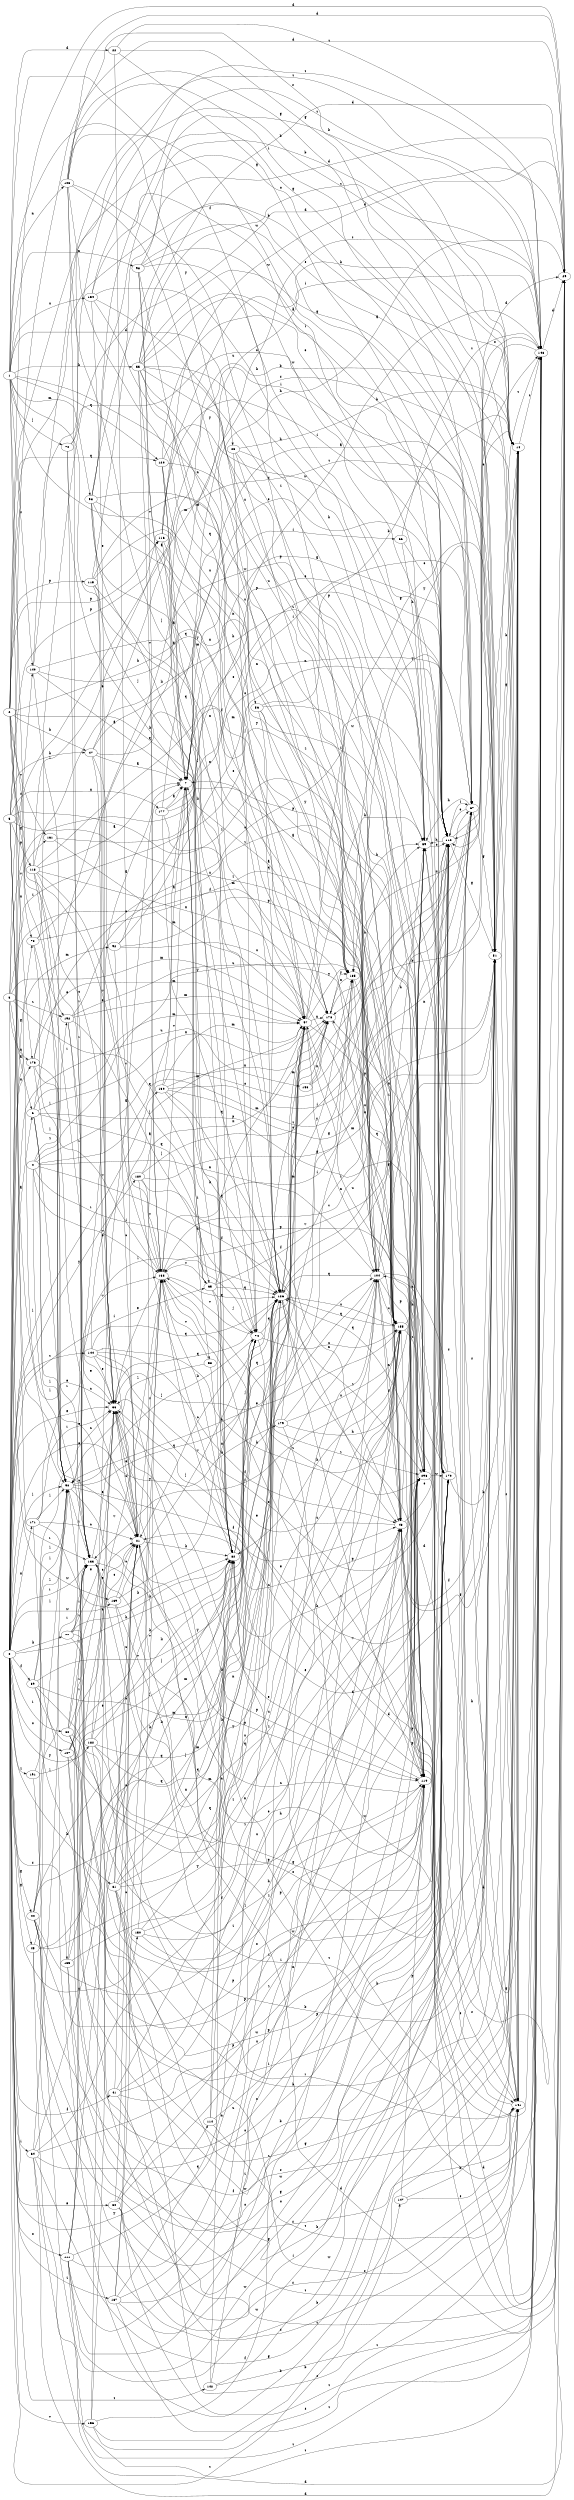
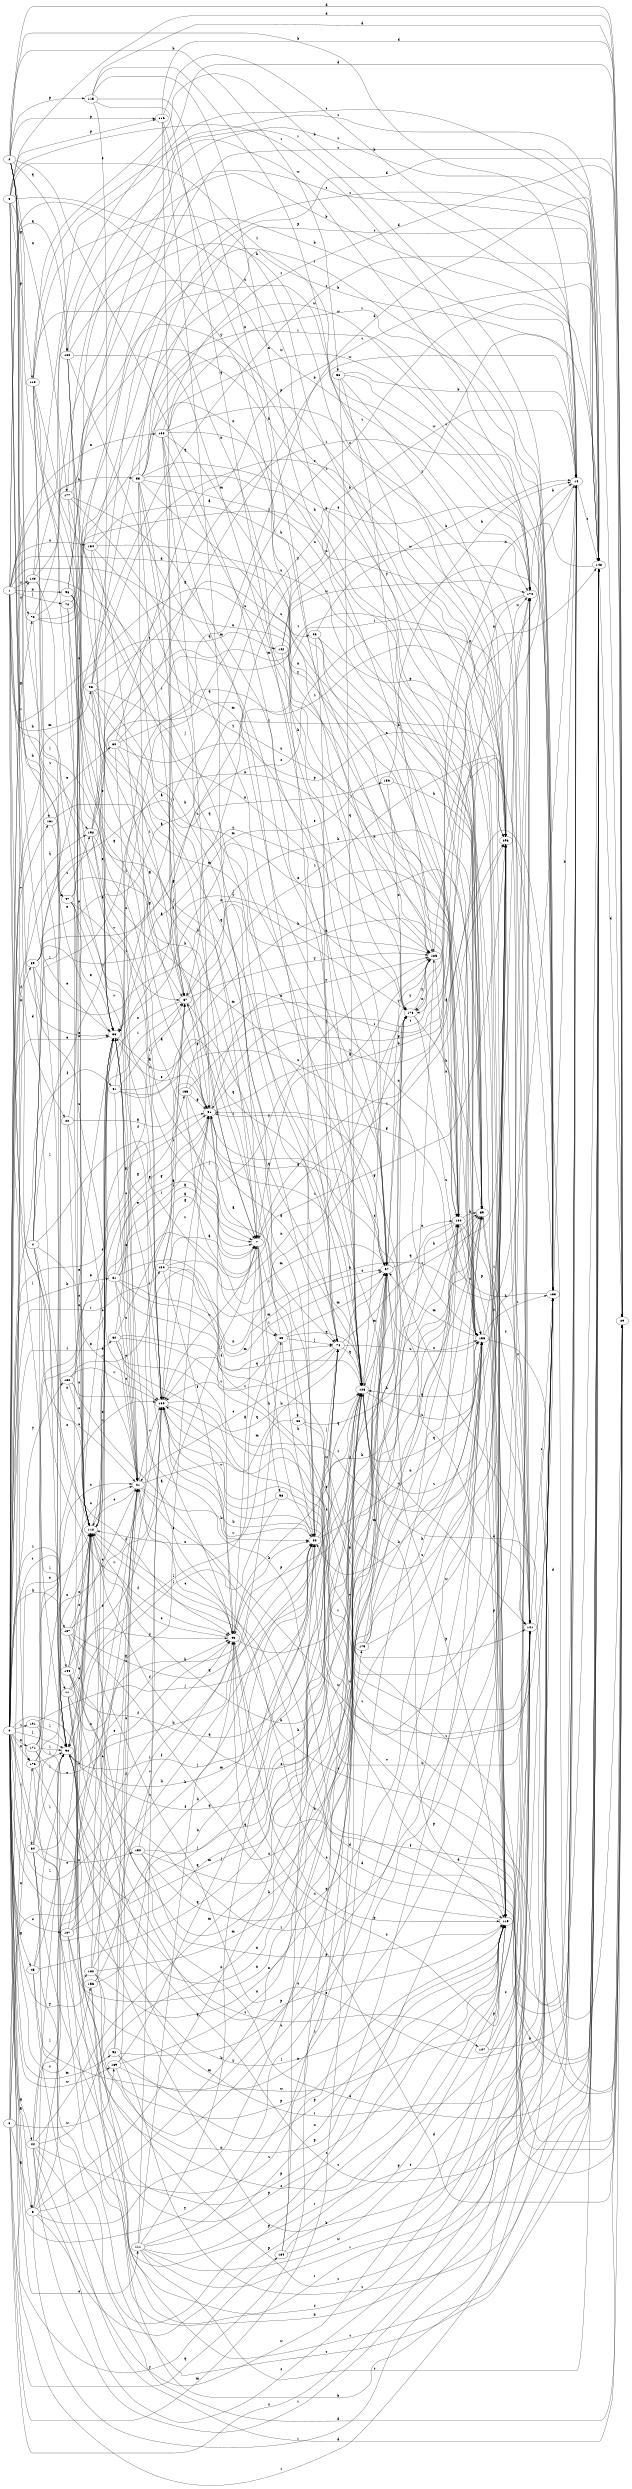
(92, 869) -> (80, 1684)
(175, 1043) -> (211, 1322)
none -> (281, 1411)
(230, 1651) -> (283, 852)
(210, 2122) -> (281, 2255)
